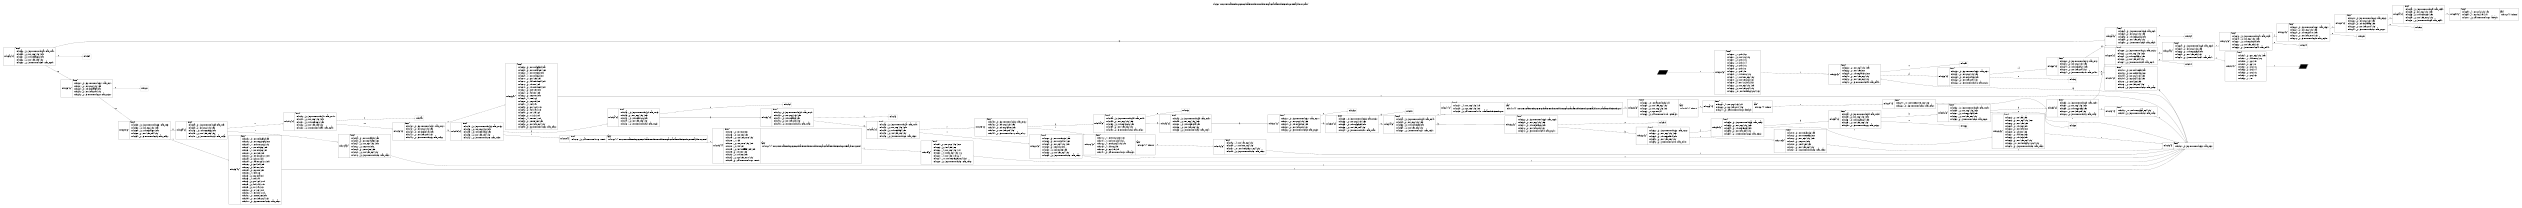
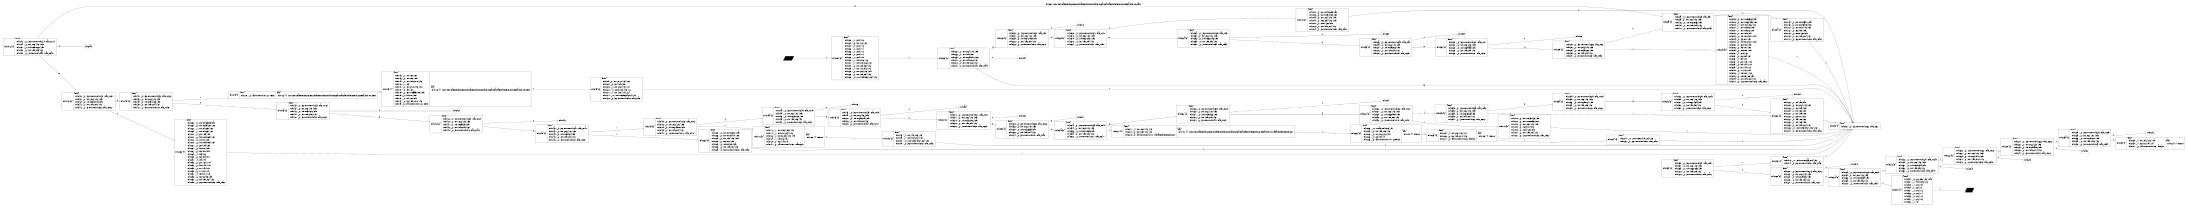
(1079, 42) -> (1294, 43)
none -> (964, 107)
(2018, 109) -> (1742, 109)
(255, 126) -> (844, 7)
(1964, 126) -> none
none -> (2150, 133)
